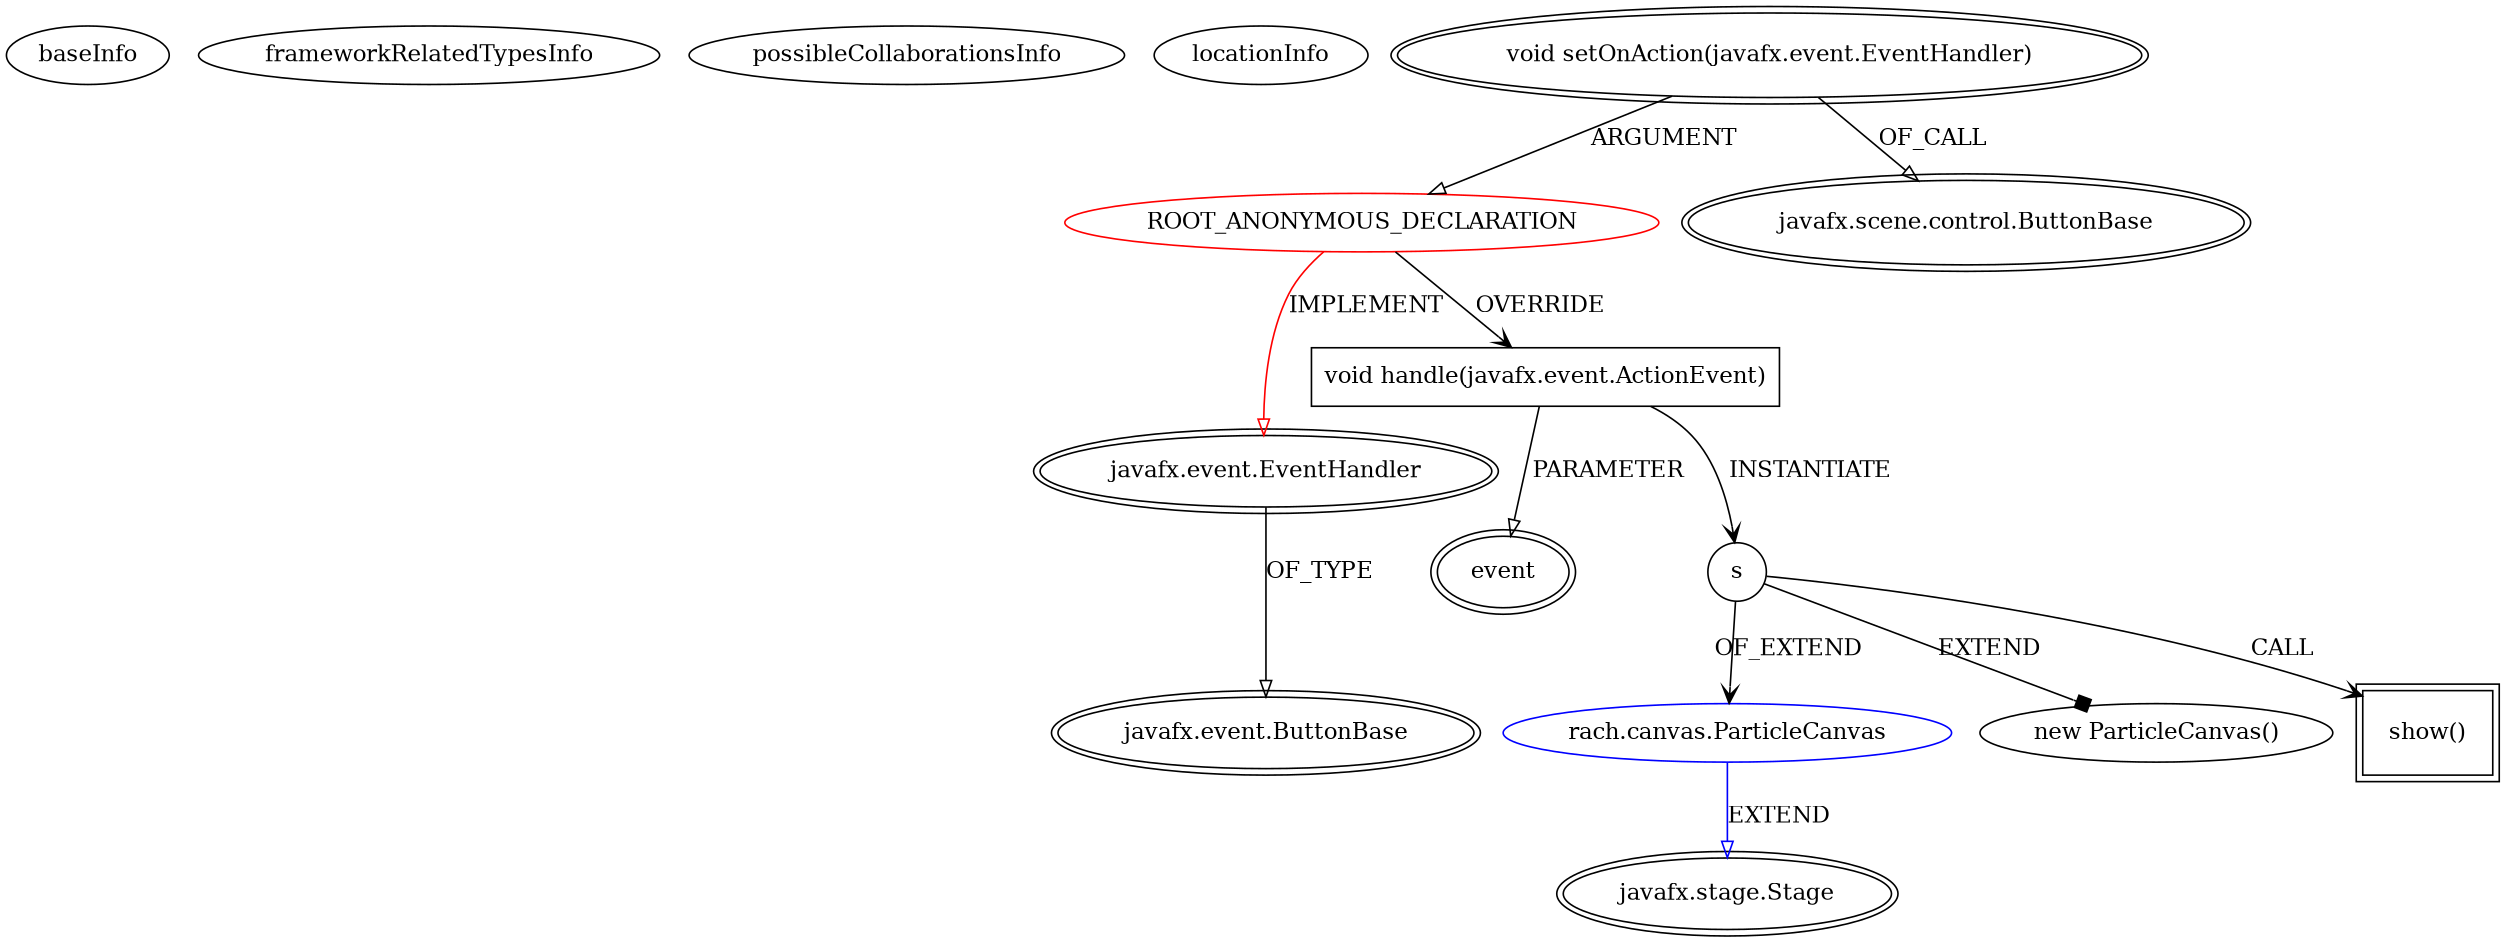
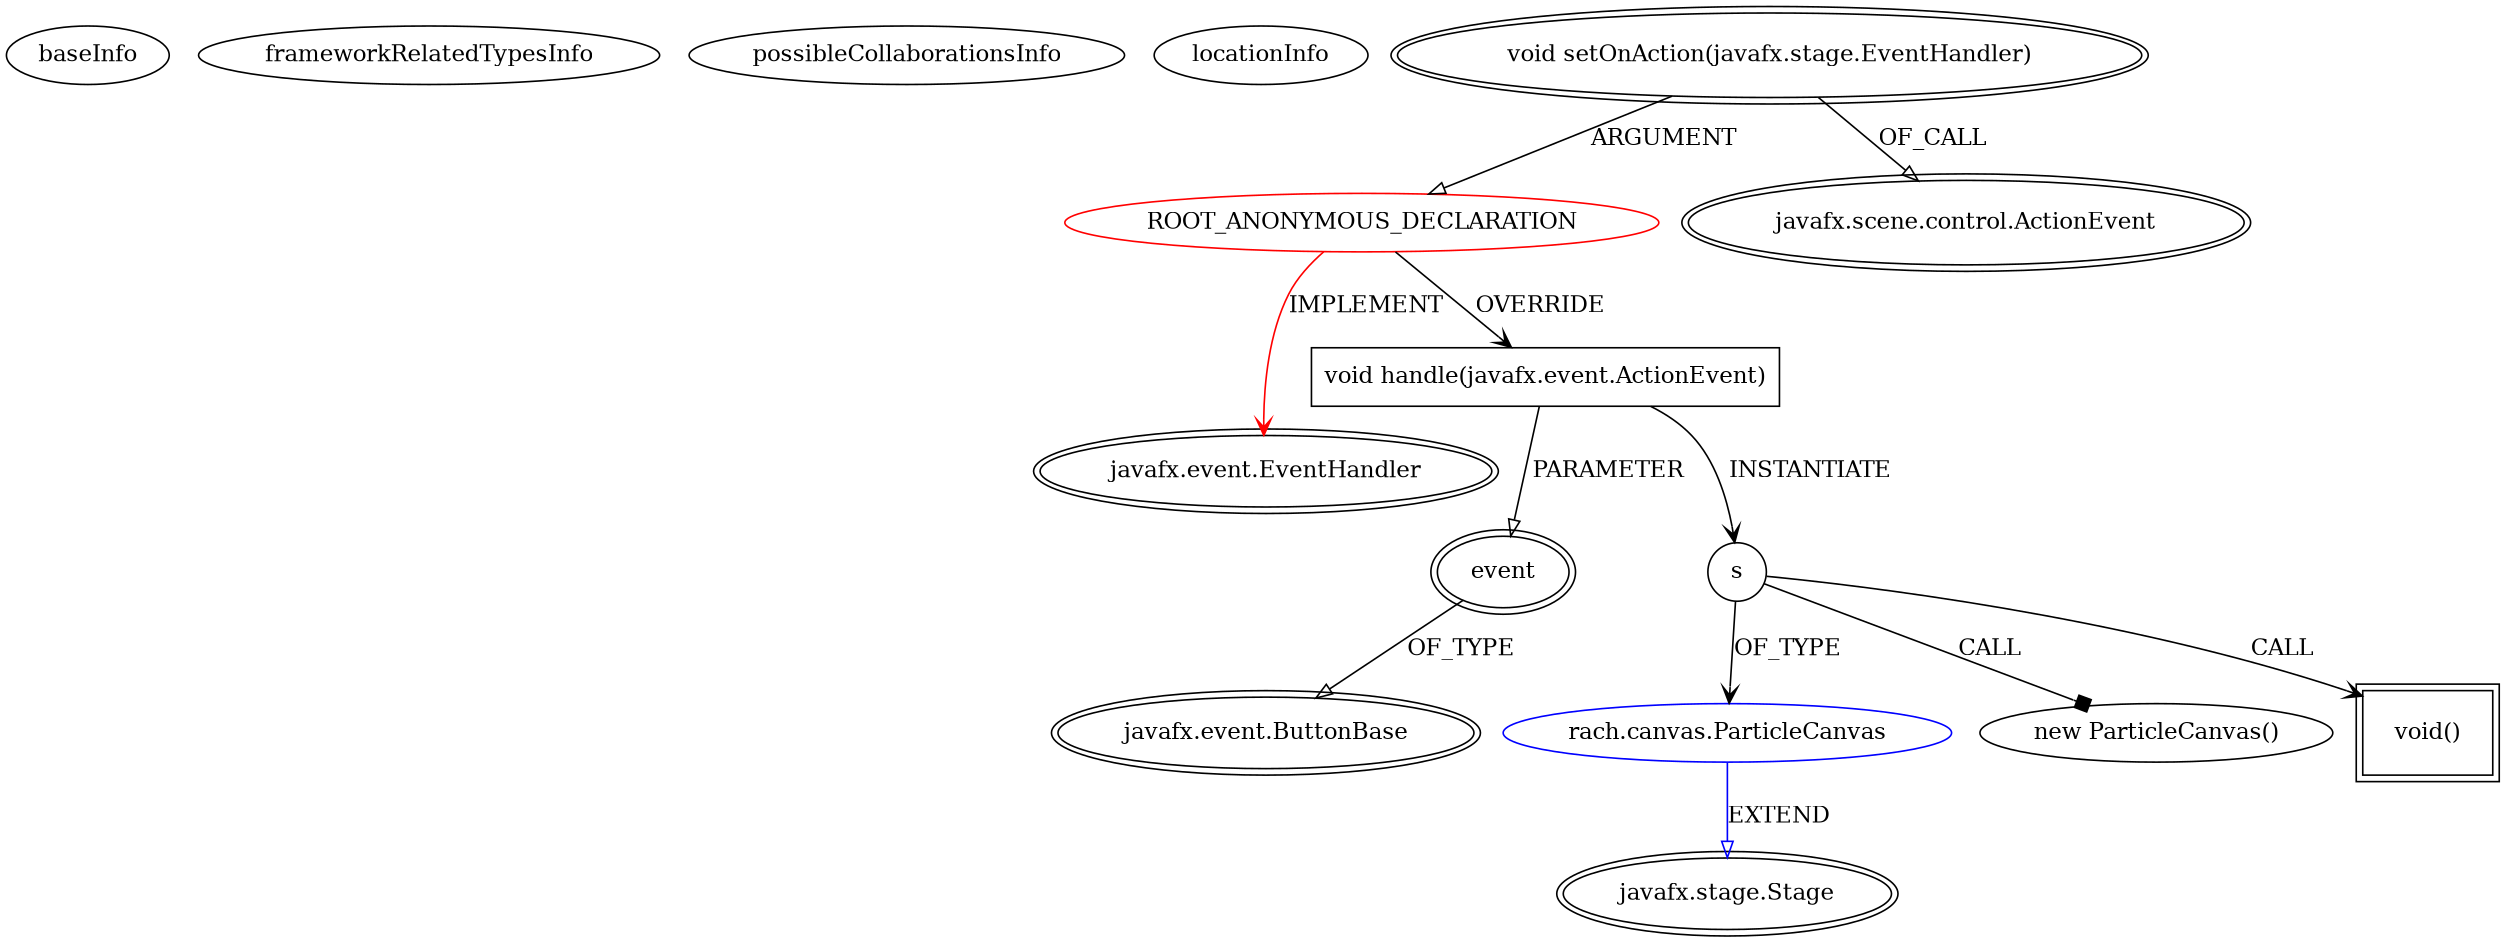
(1770, 55) -> (1770, 55)
(1966, 223) -> (1966, 223)
(1276, 328) -> (1276, 328)
(1266, 594) -> (1396, 645)
(1788, 649) -> (1788, 649)
(1990, 649) -> (1990, 649)
(2428, 733) -> (2428, 733)
